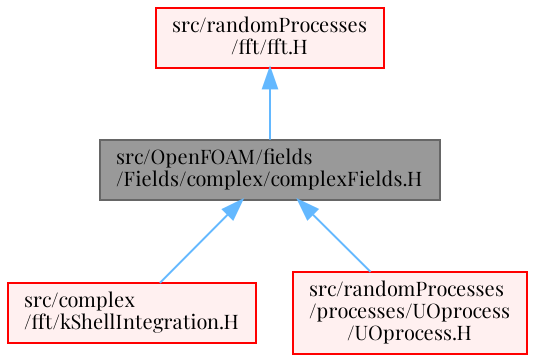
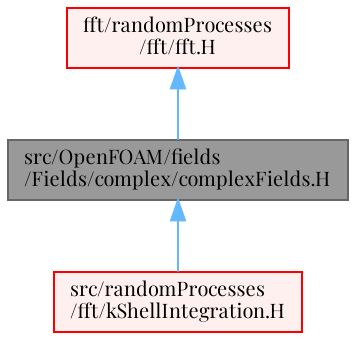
(270, 38) -> (178, 38)
(132, 313) -> (178, 302)
(410, 313) -> none
